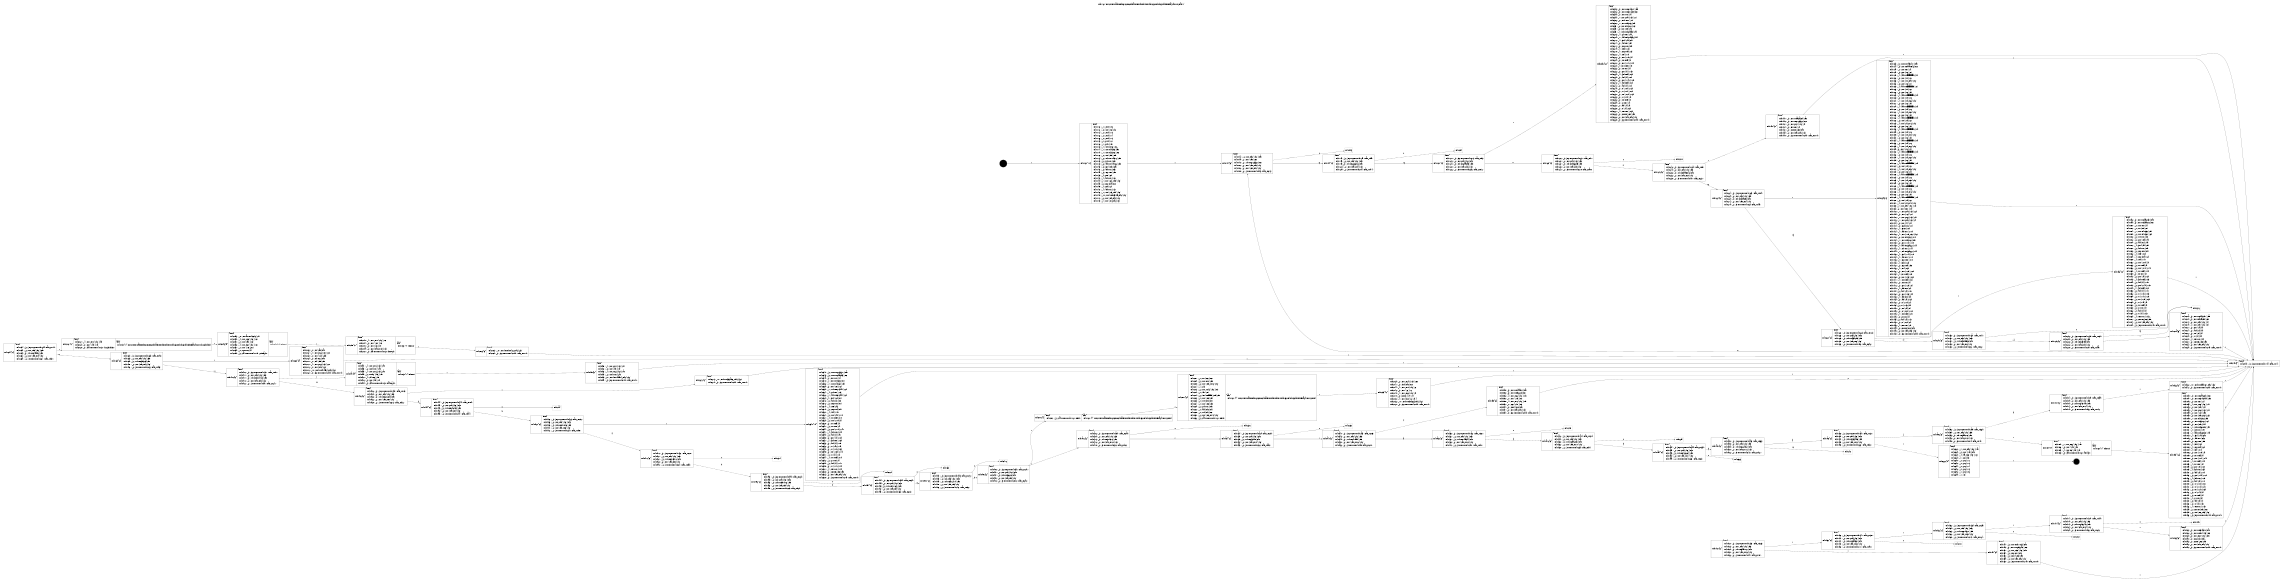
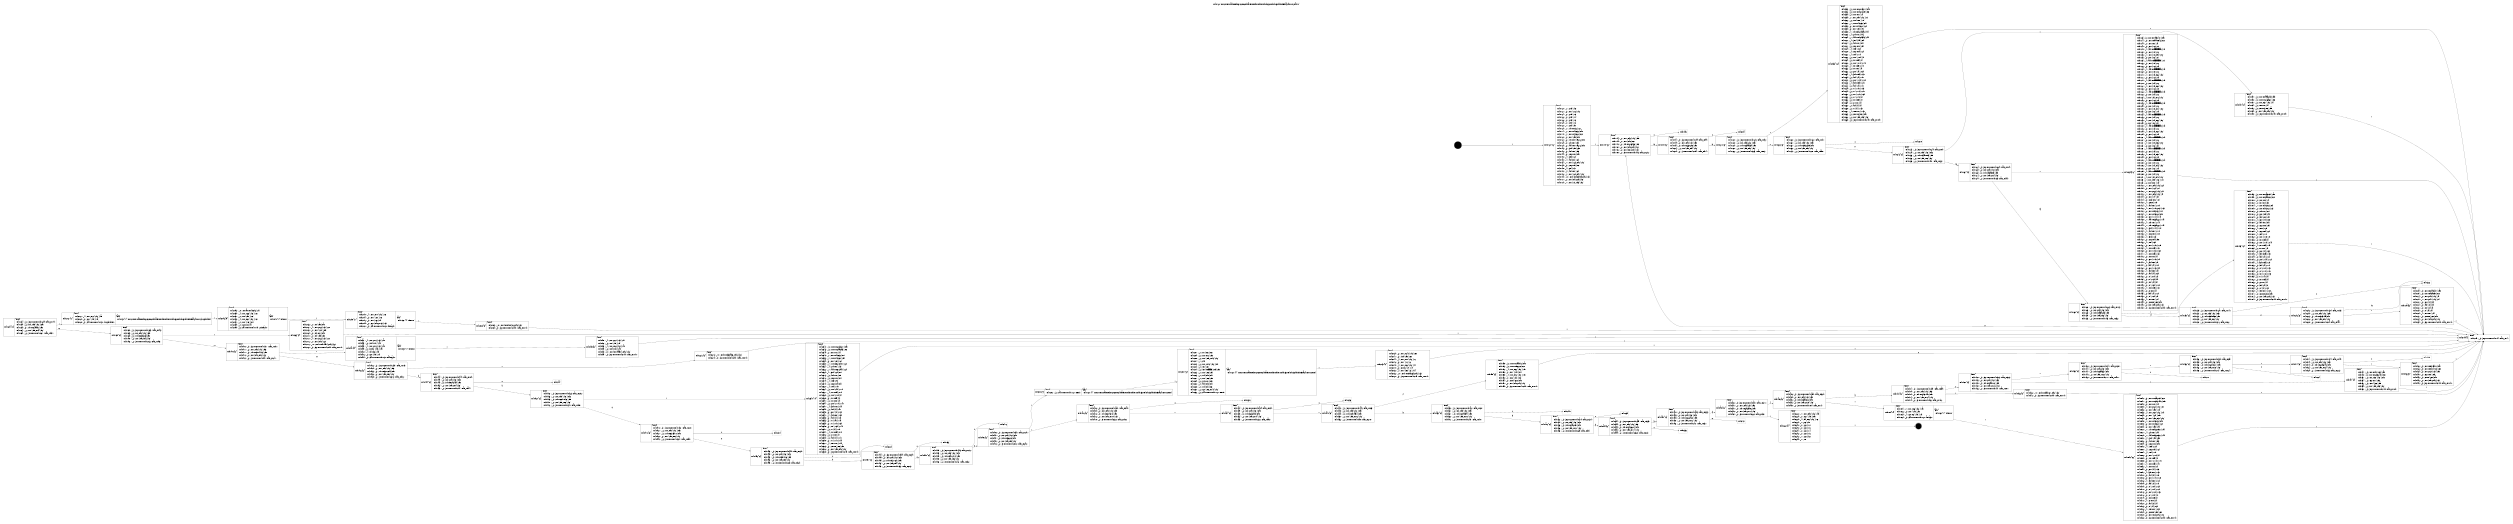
none -> (1951, 388)
